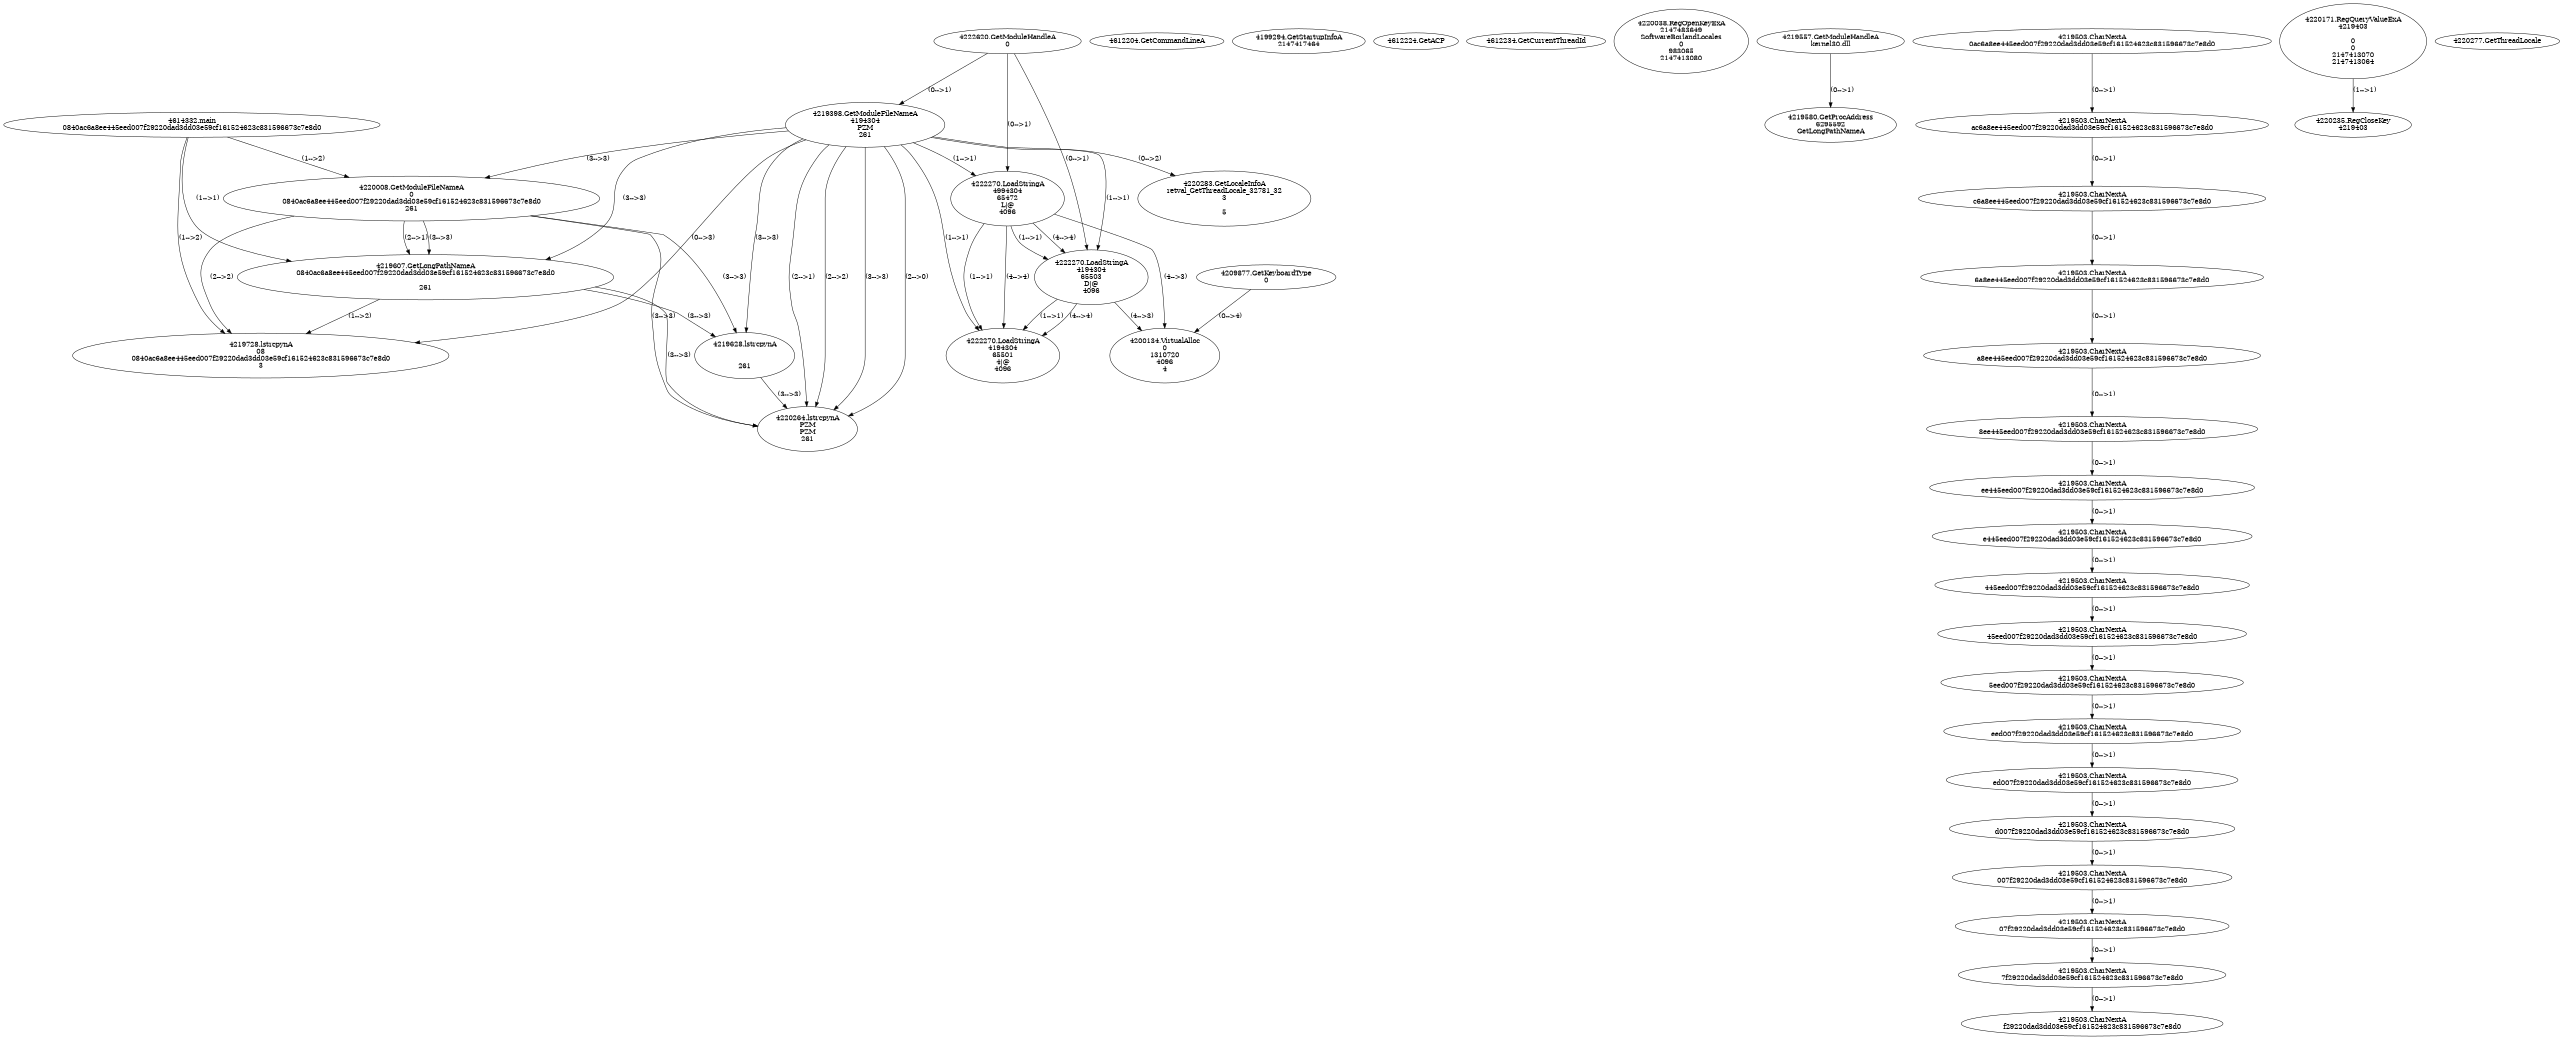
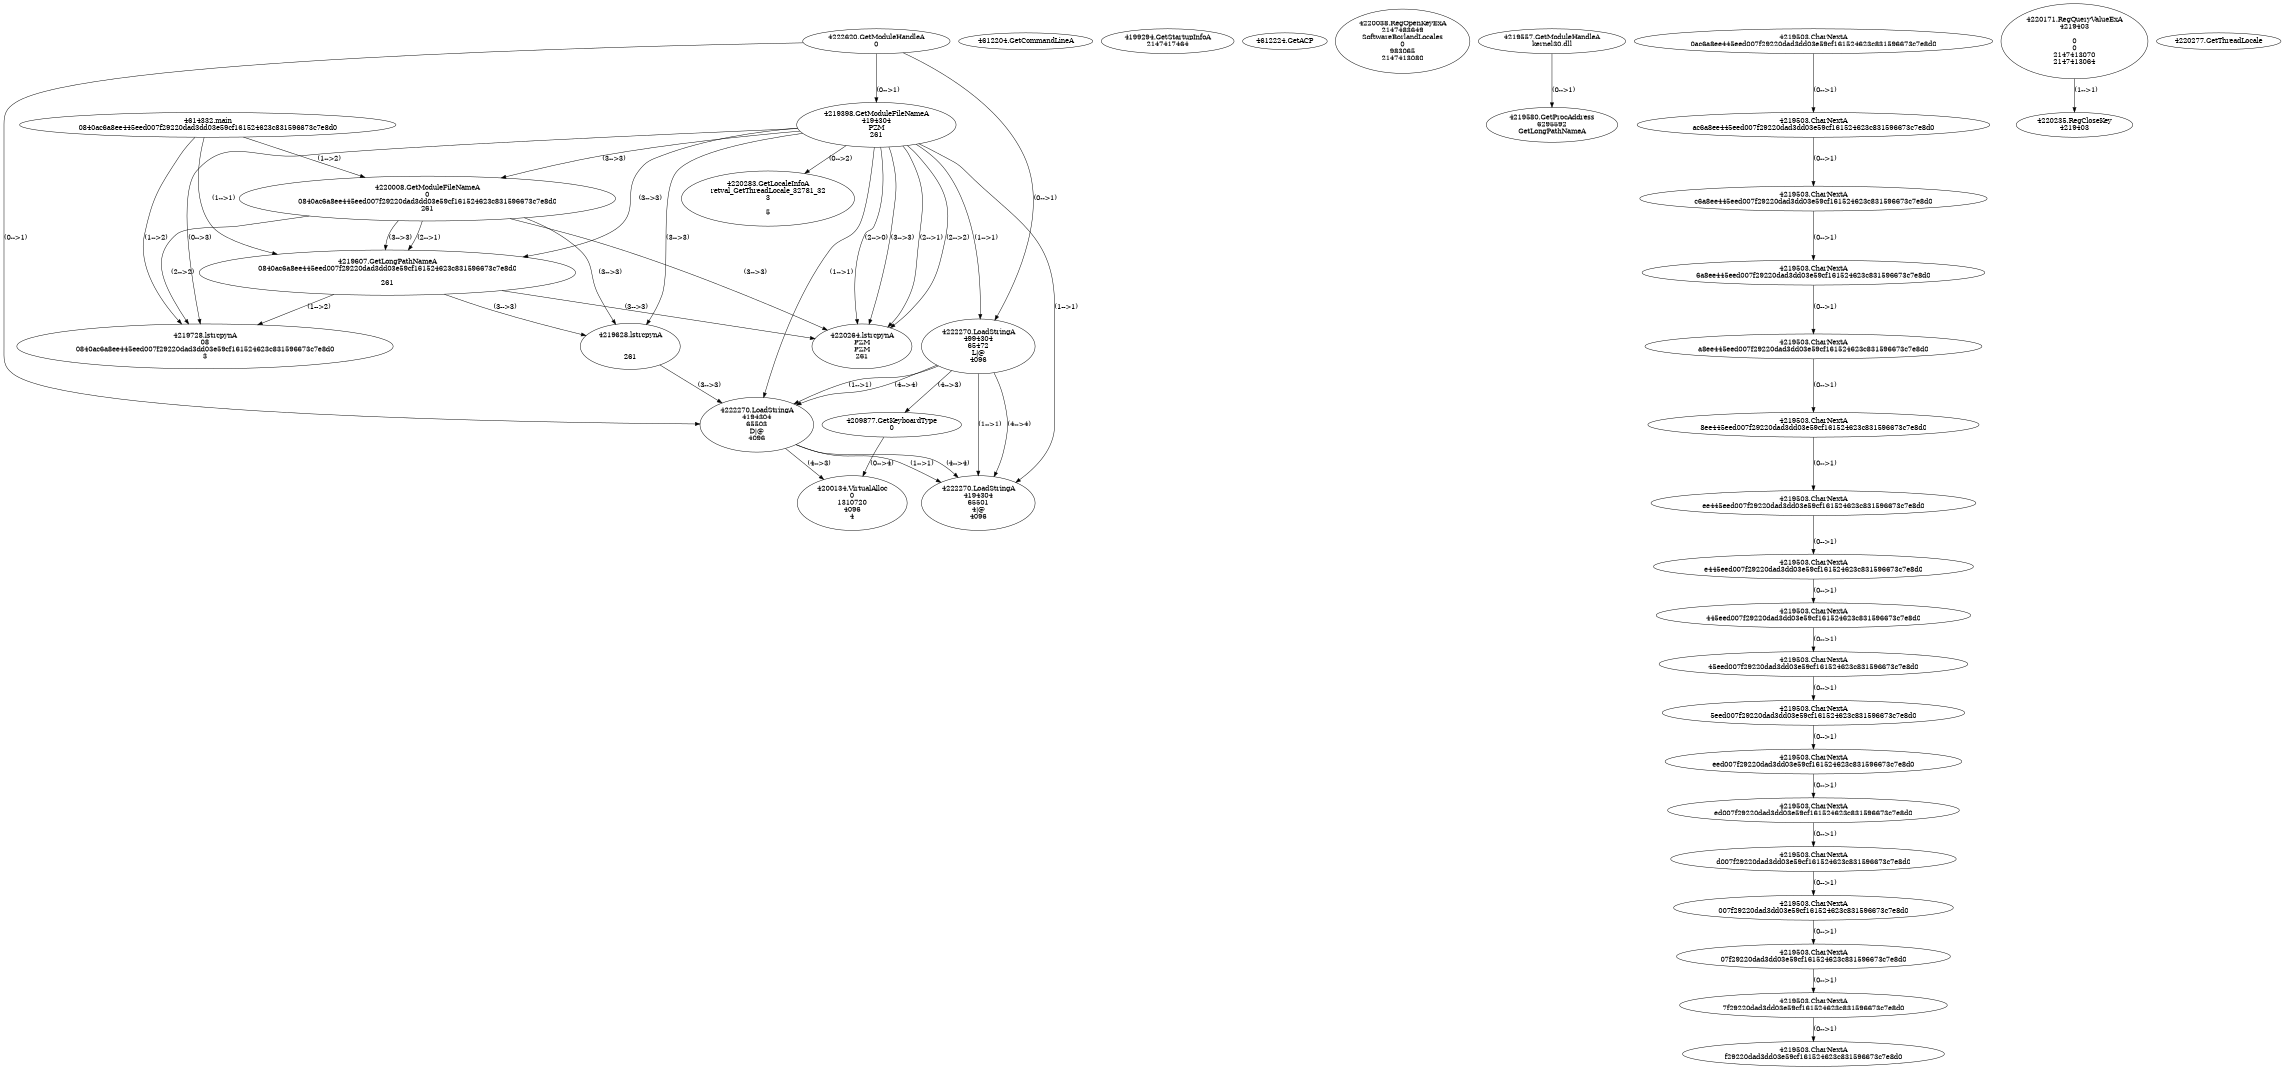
(1536, 41) -> none
(1139, 244) -> (930, 390)
(772, 391) -> (689, 383)
